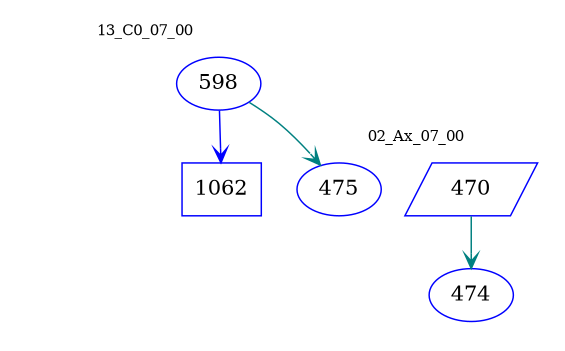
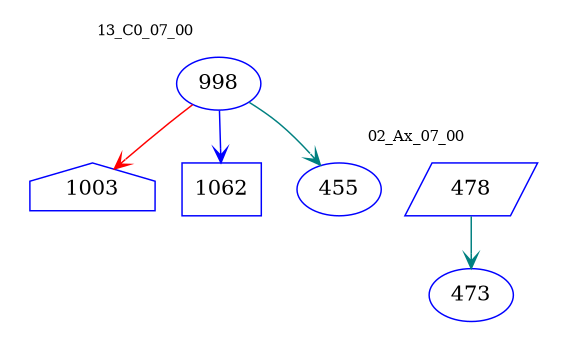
(219, 84) -> (219, 84)
none -> (92, 189)
(339, 189) -> (339, 189)
(471, 189) -> (471, 189)
(471, 295) -> (471, 295)
